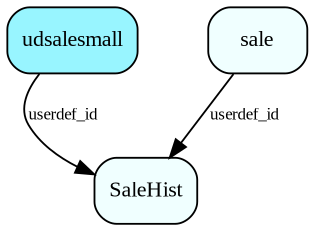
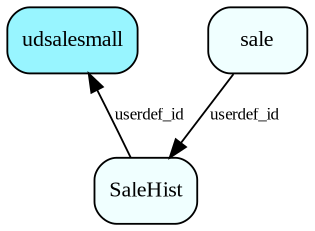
(31, 129) -> (114, 124)
